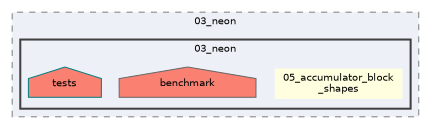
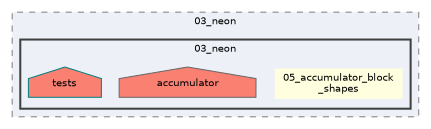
(188, 84) -> (188, 84)
